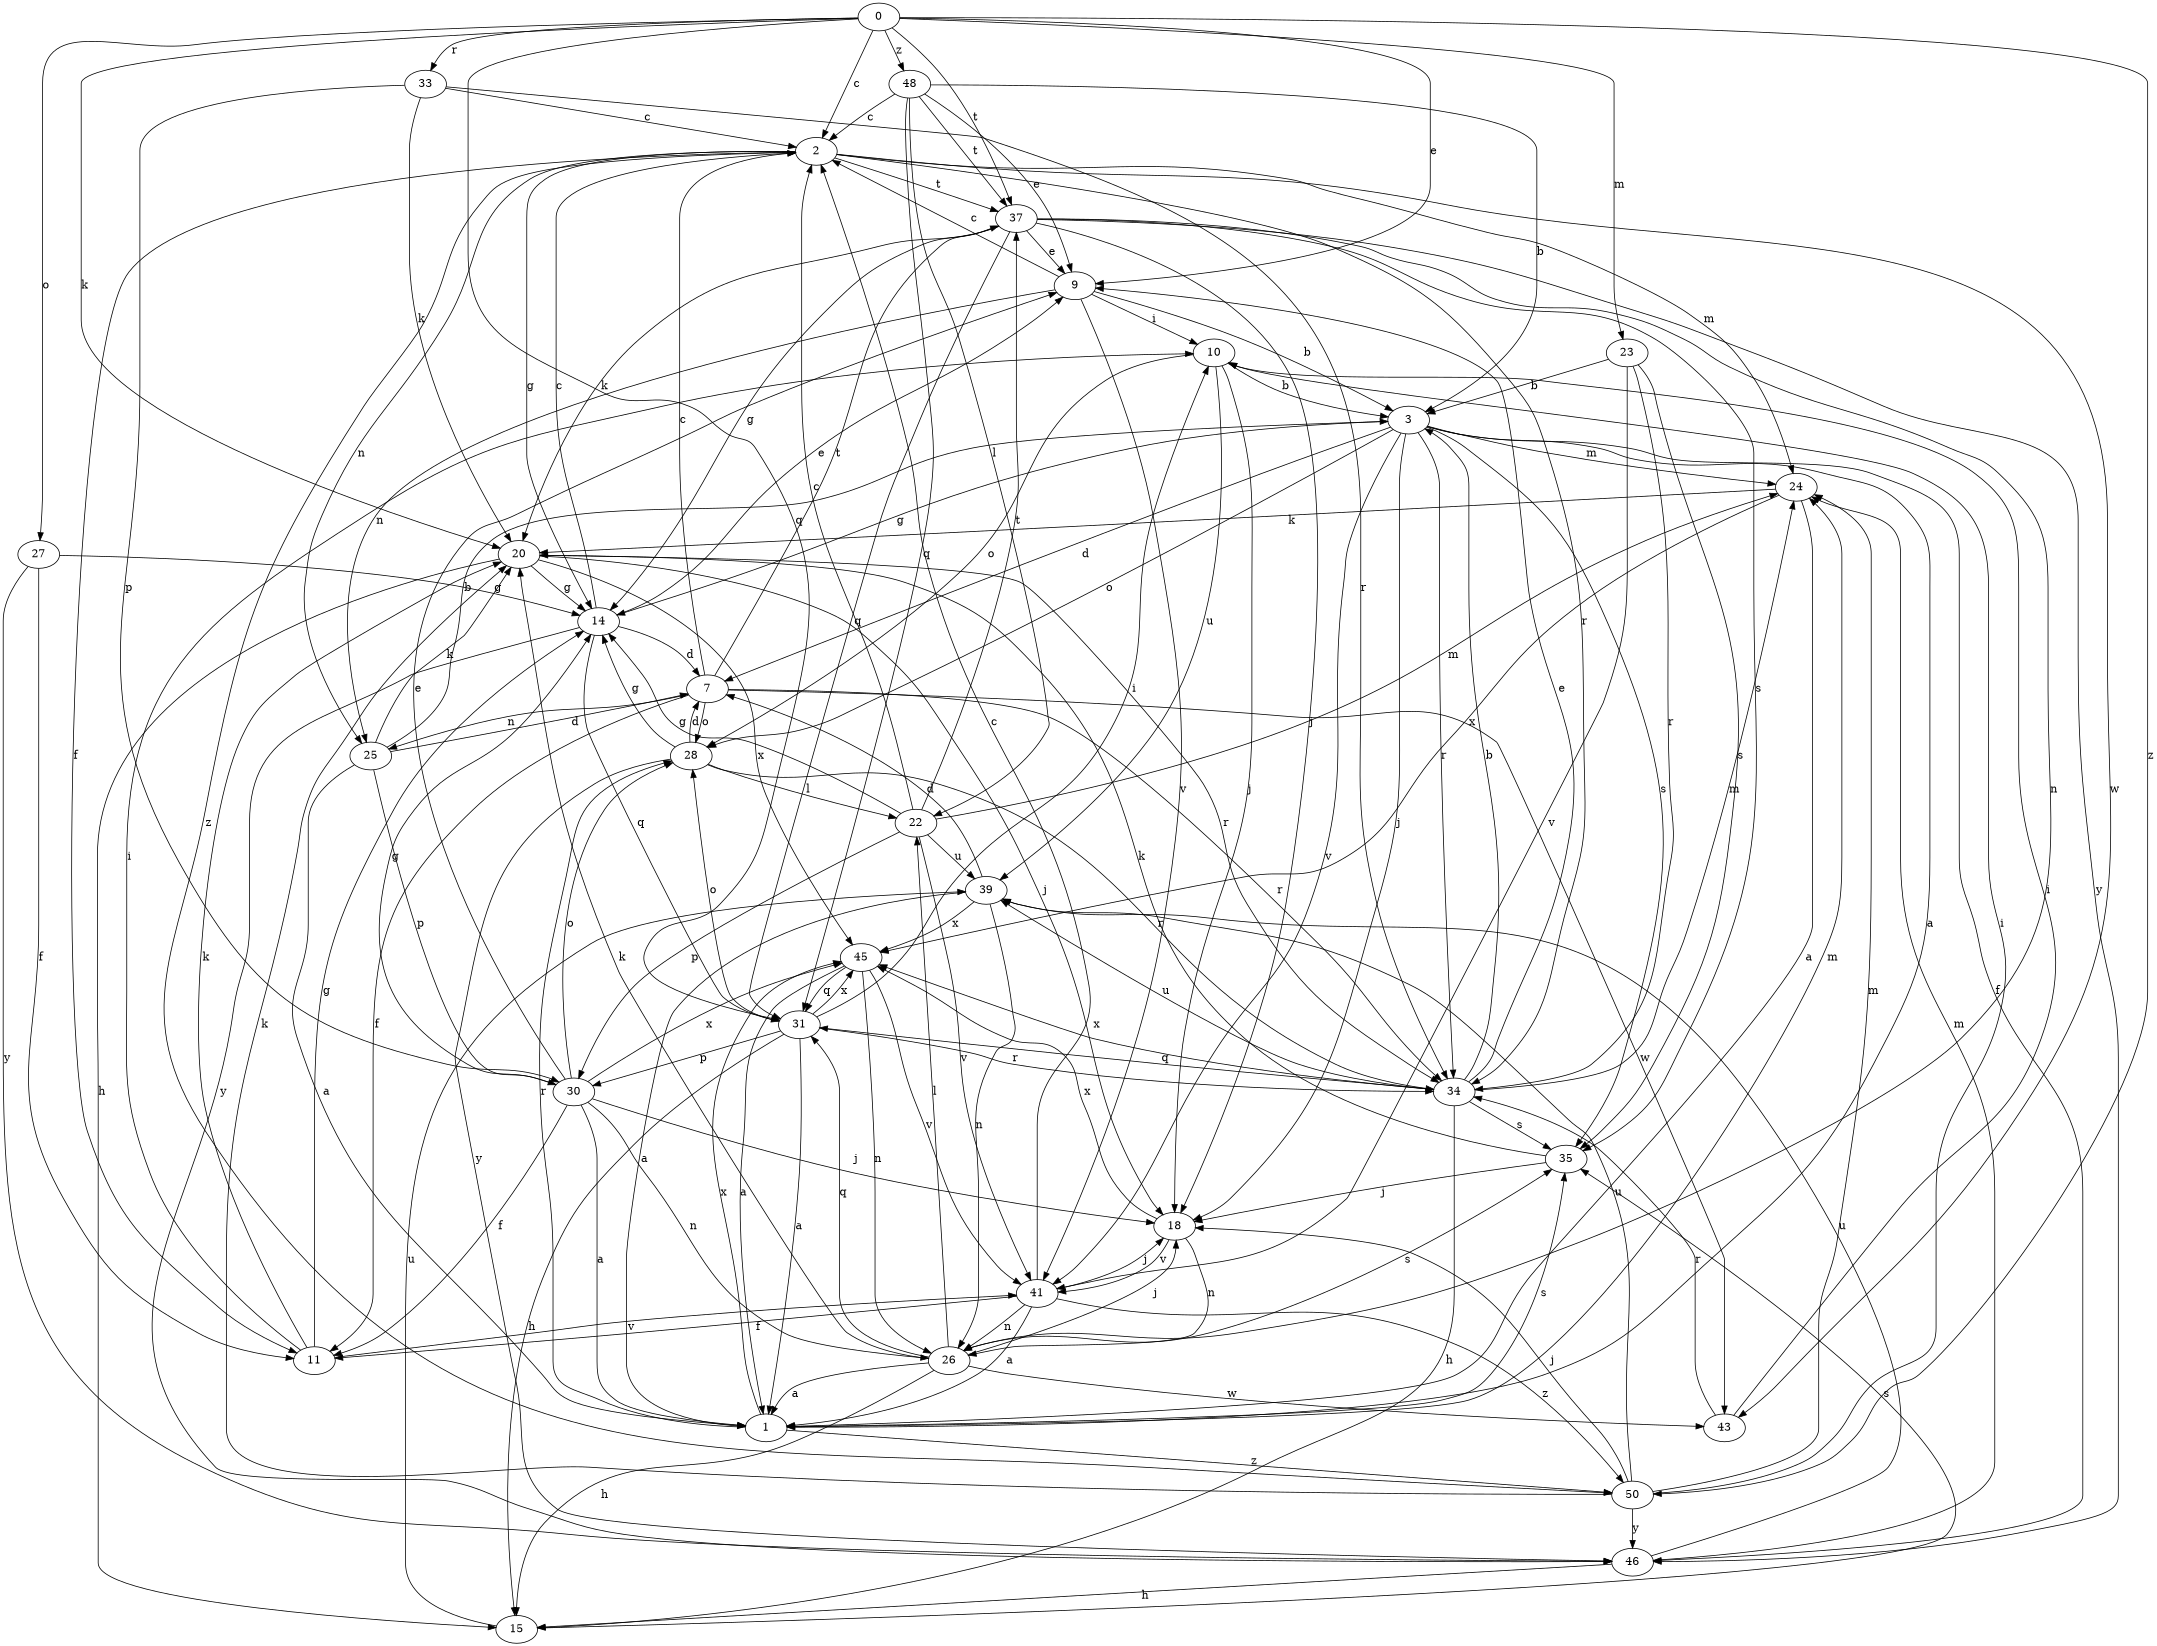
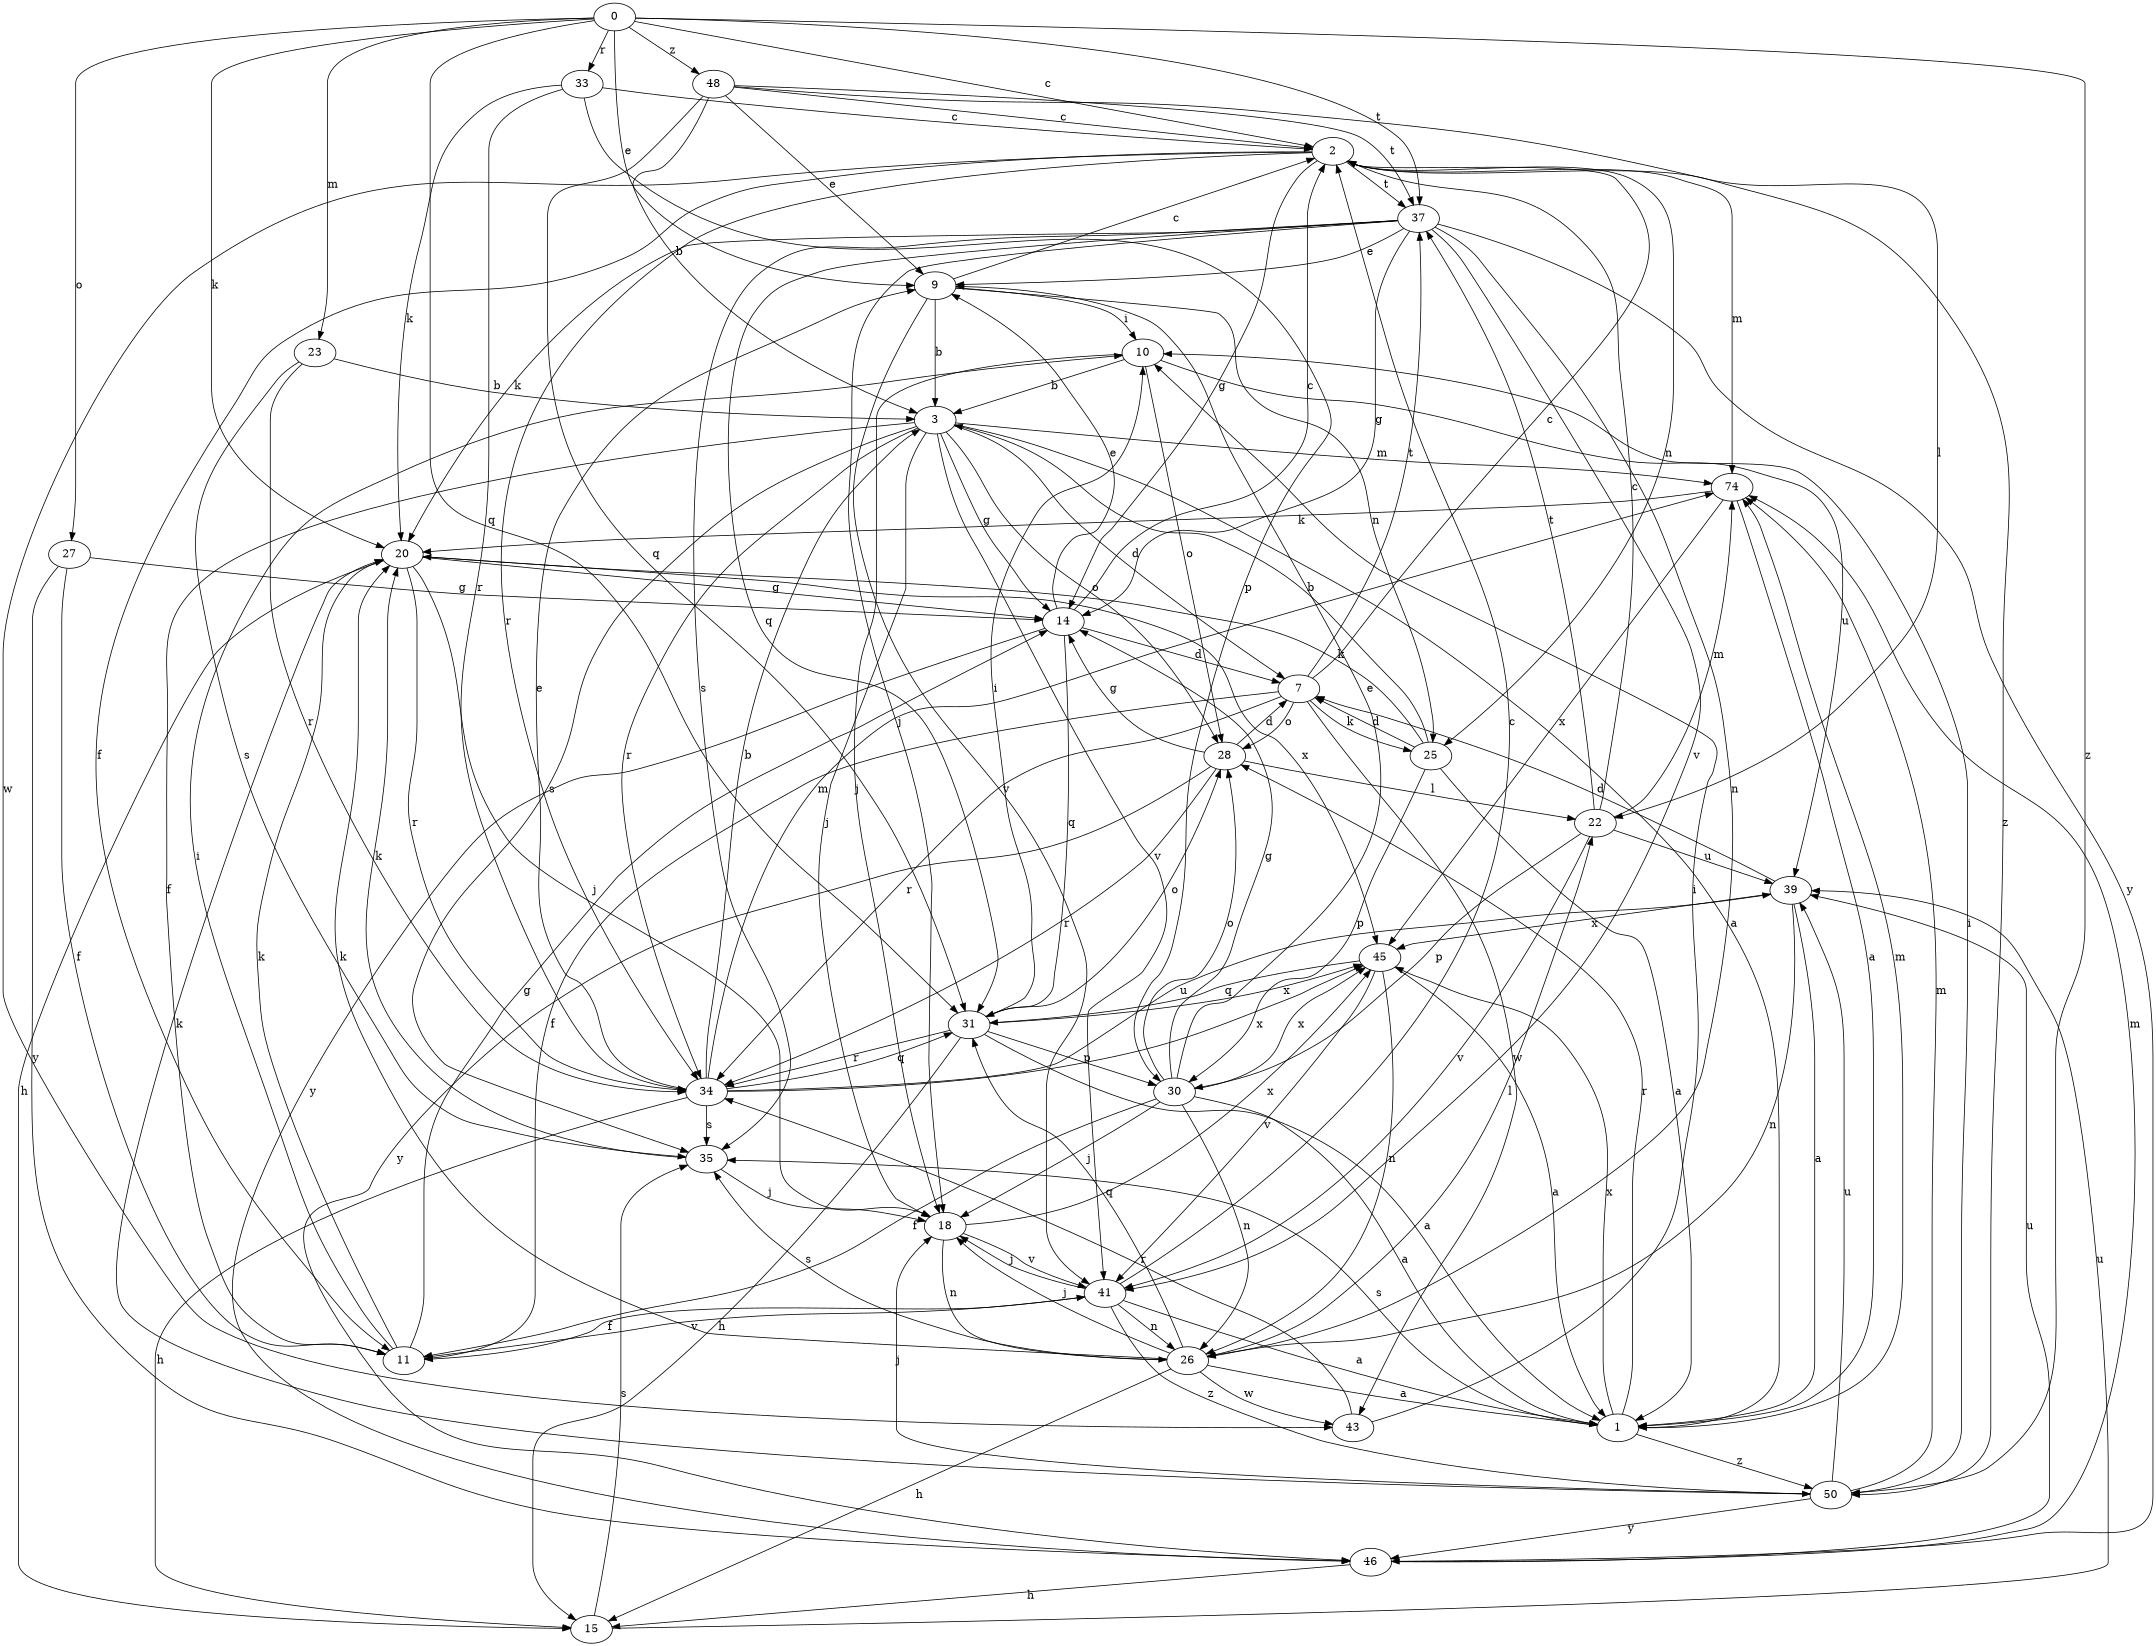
(1796, 487) -> (1732, 487)
(511, 722) -> (1350, 722)
(750, 742) -> none
(1471, 961) -> (1664, 815)
(1984, 963) -> (167, 651)
